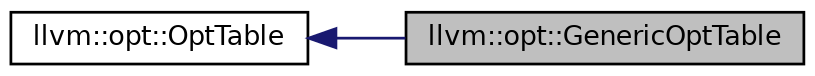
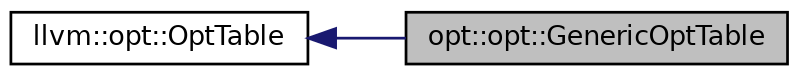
(605, 38) -> (597, 38)
